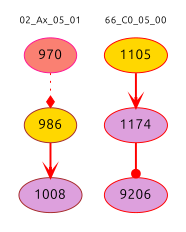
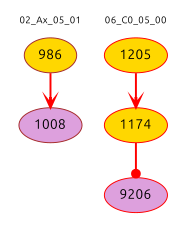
(136, 21) -> (136, 21)
(50, 55) -> none
(136, 55) -> (136, 55)
(136, 125) -> (136, 125)
